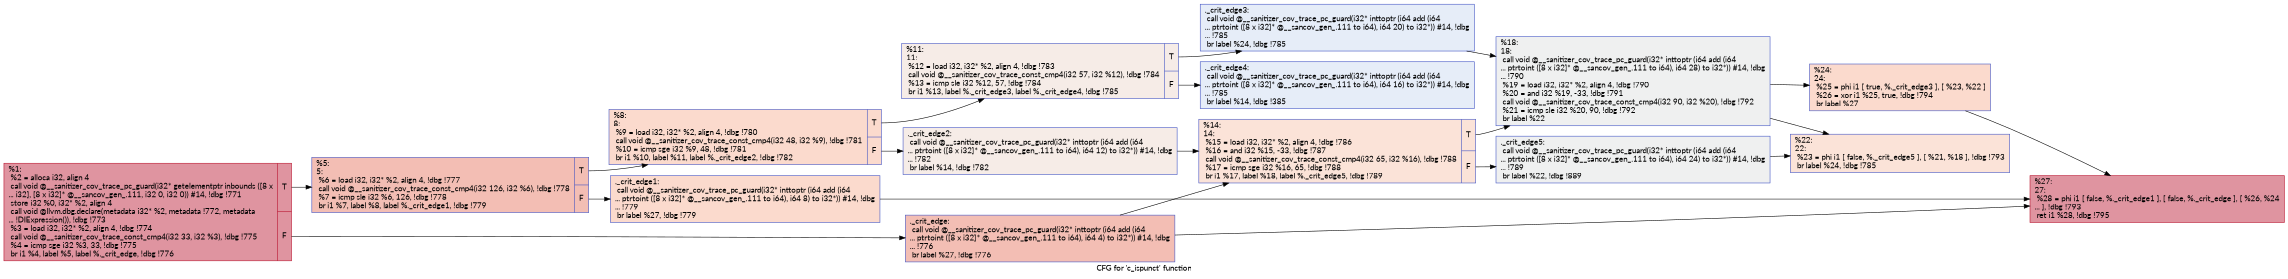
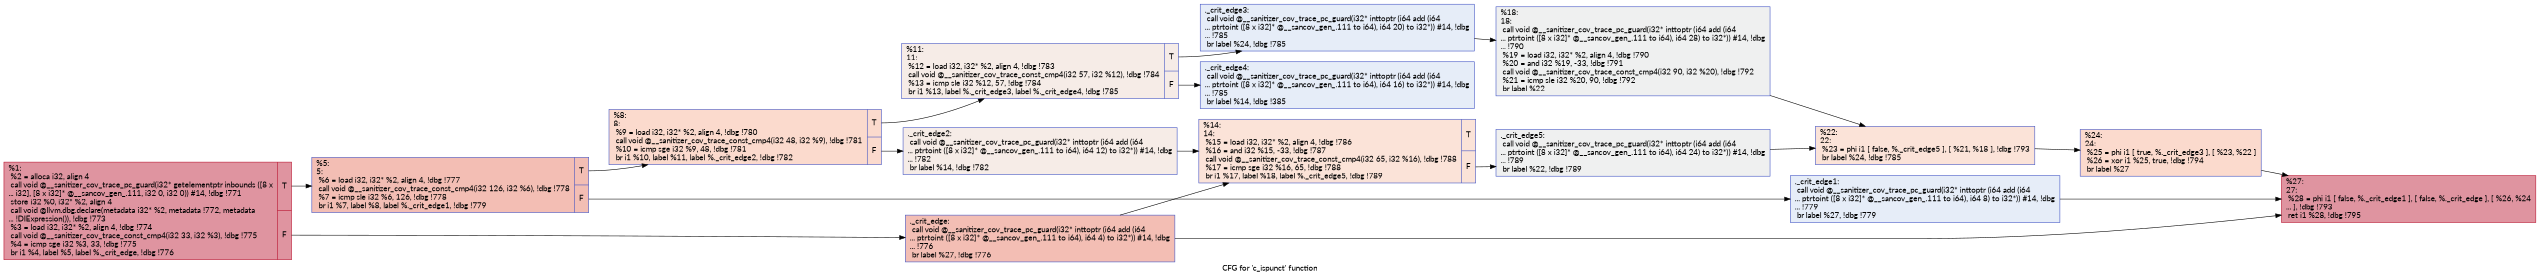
(1787, 85) -> (2055, 149)
(1490, 132) -> none
(1541, 176) -> (1541, 169)
(745, 199) -> (1925, 199)
